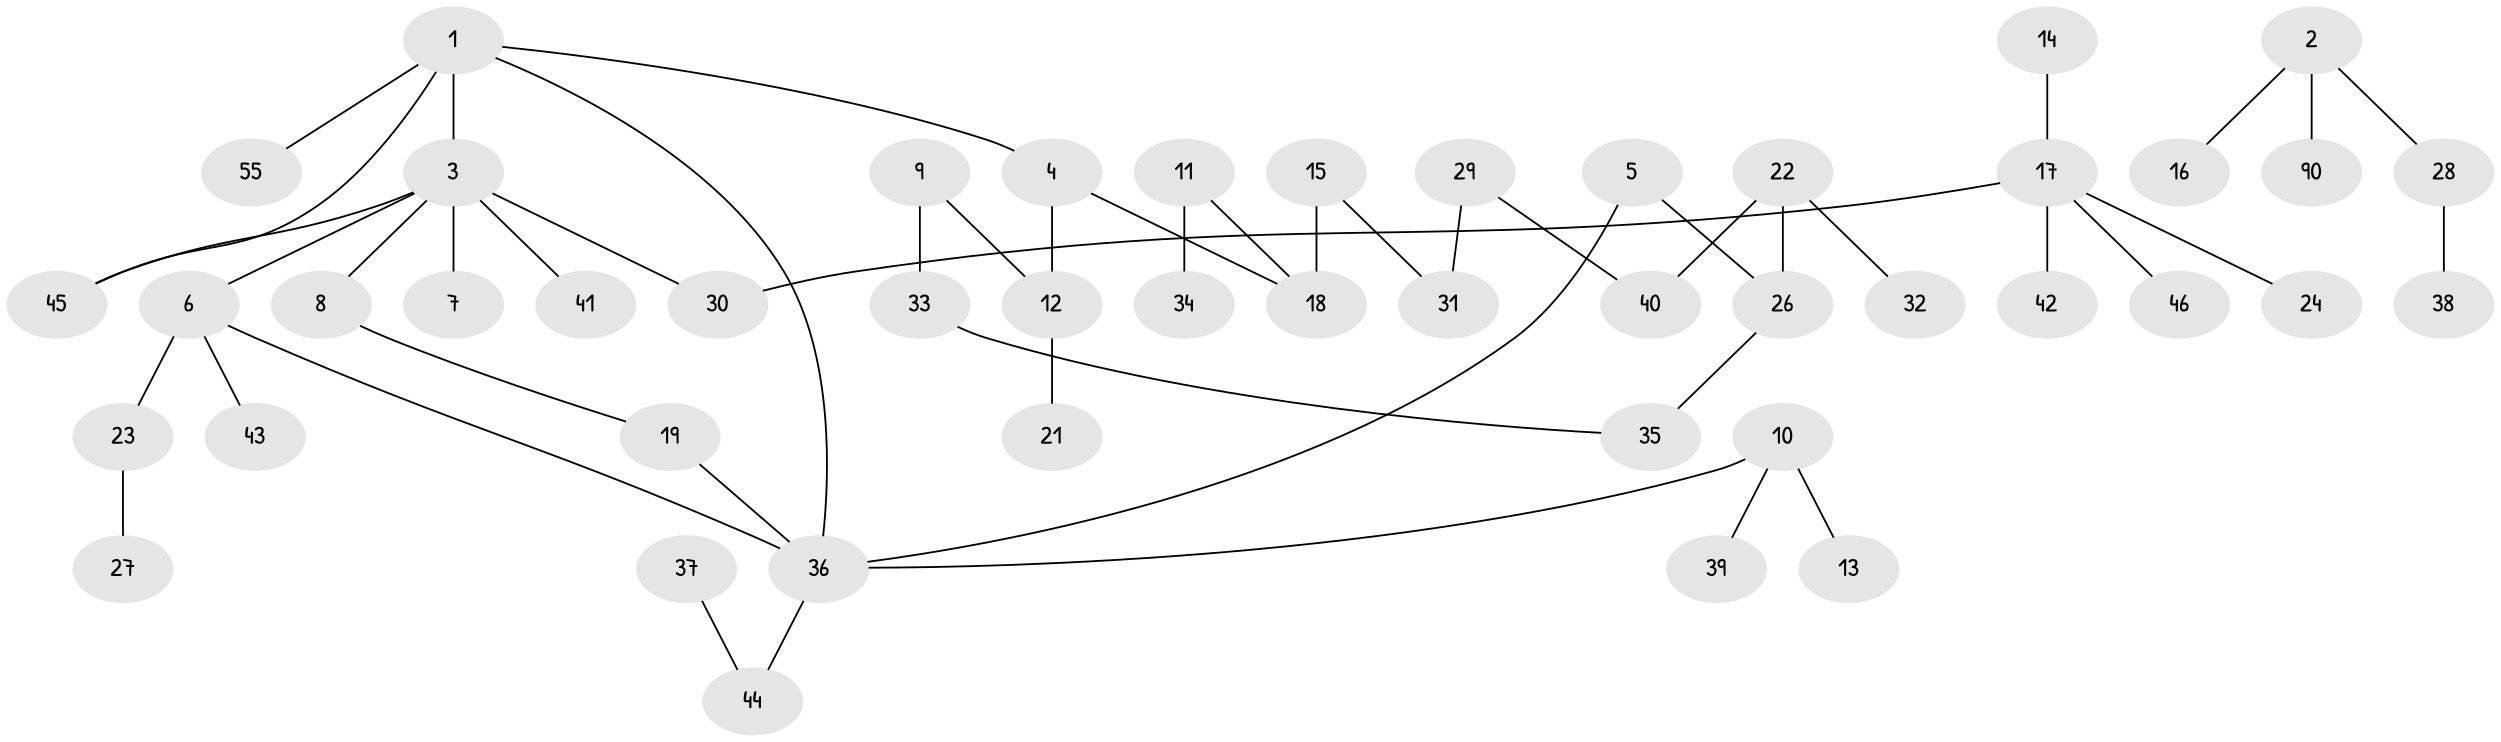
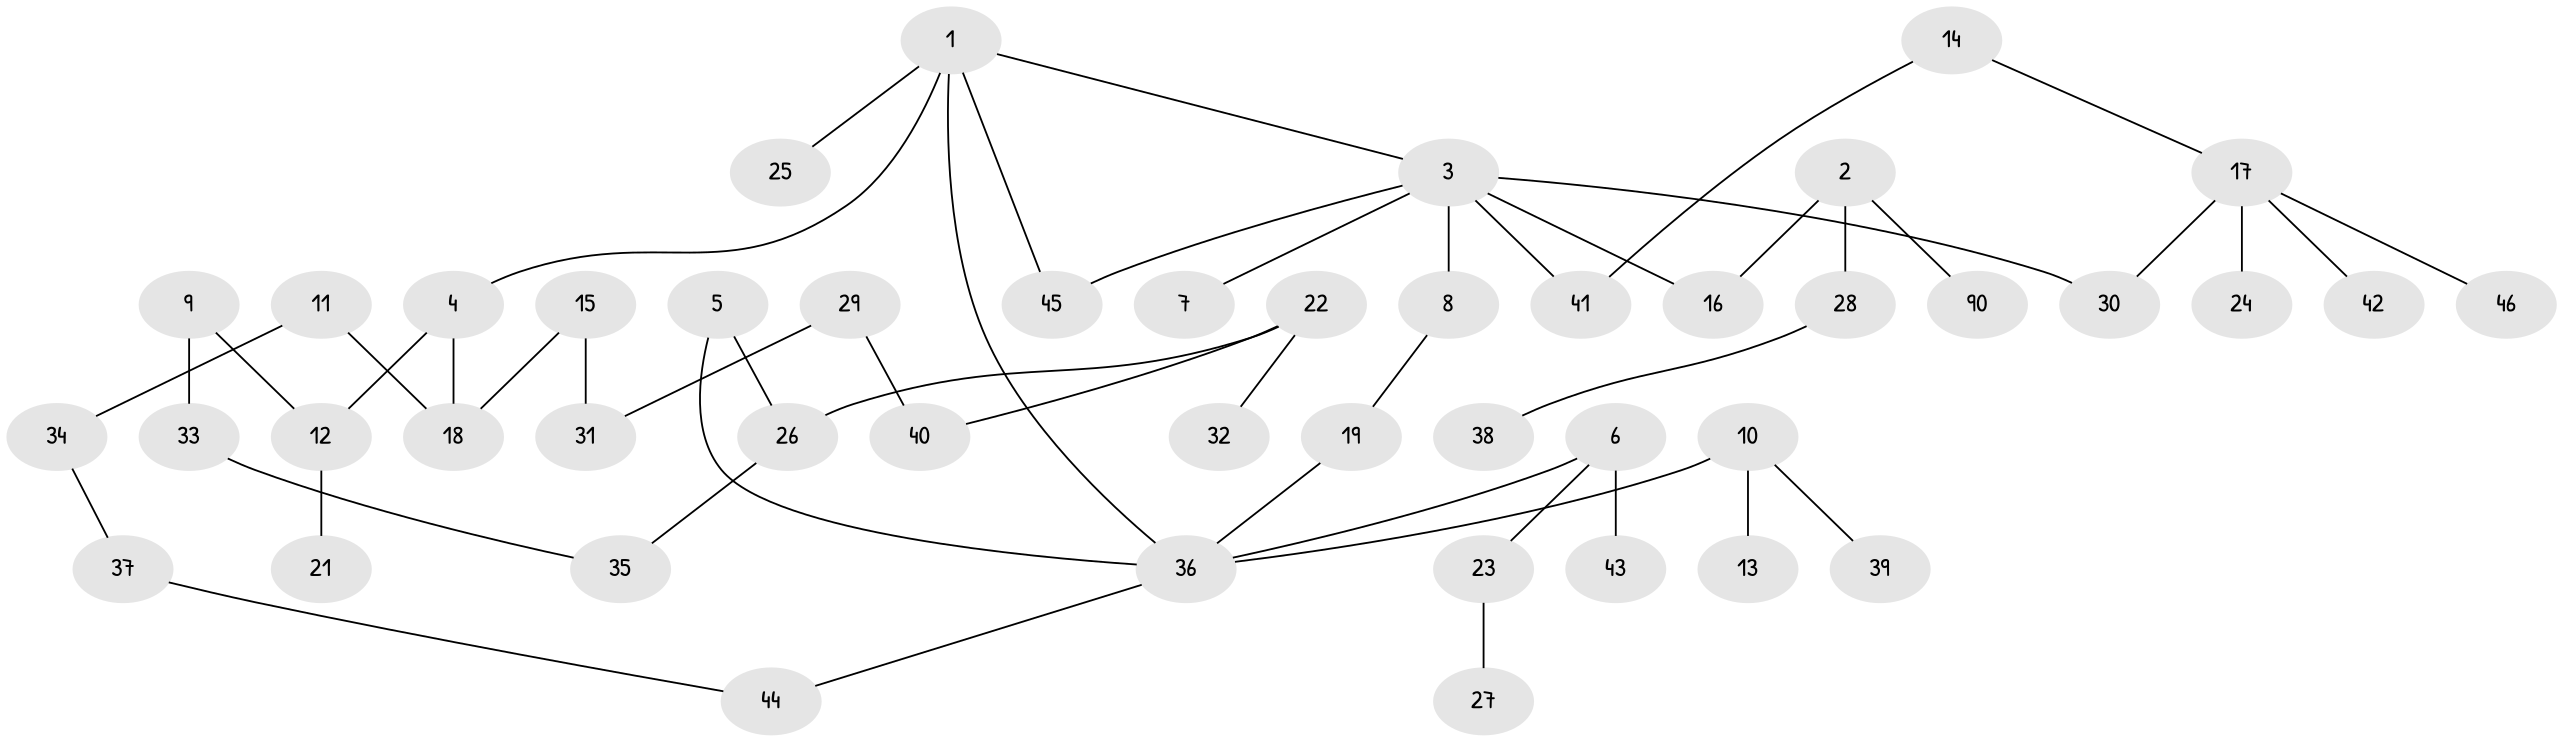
none -> (1753, 158)
(252, 173) -> (780, 173)
(321, 239) -> (1581, 239)
none -> (90, 503)
